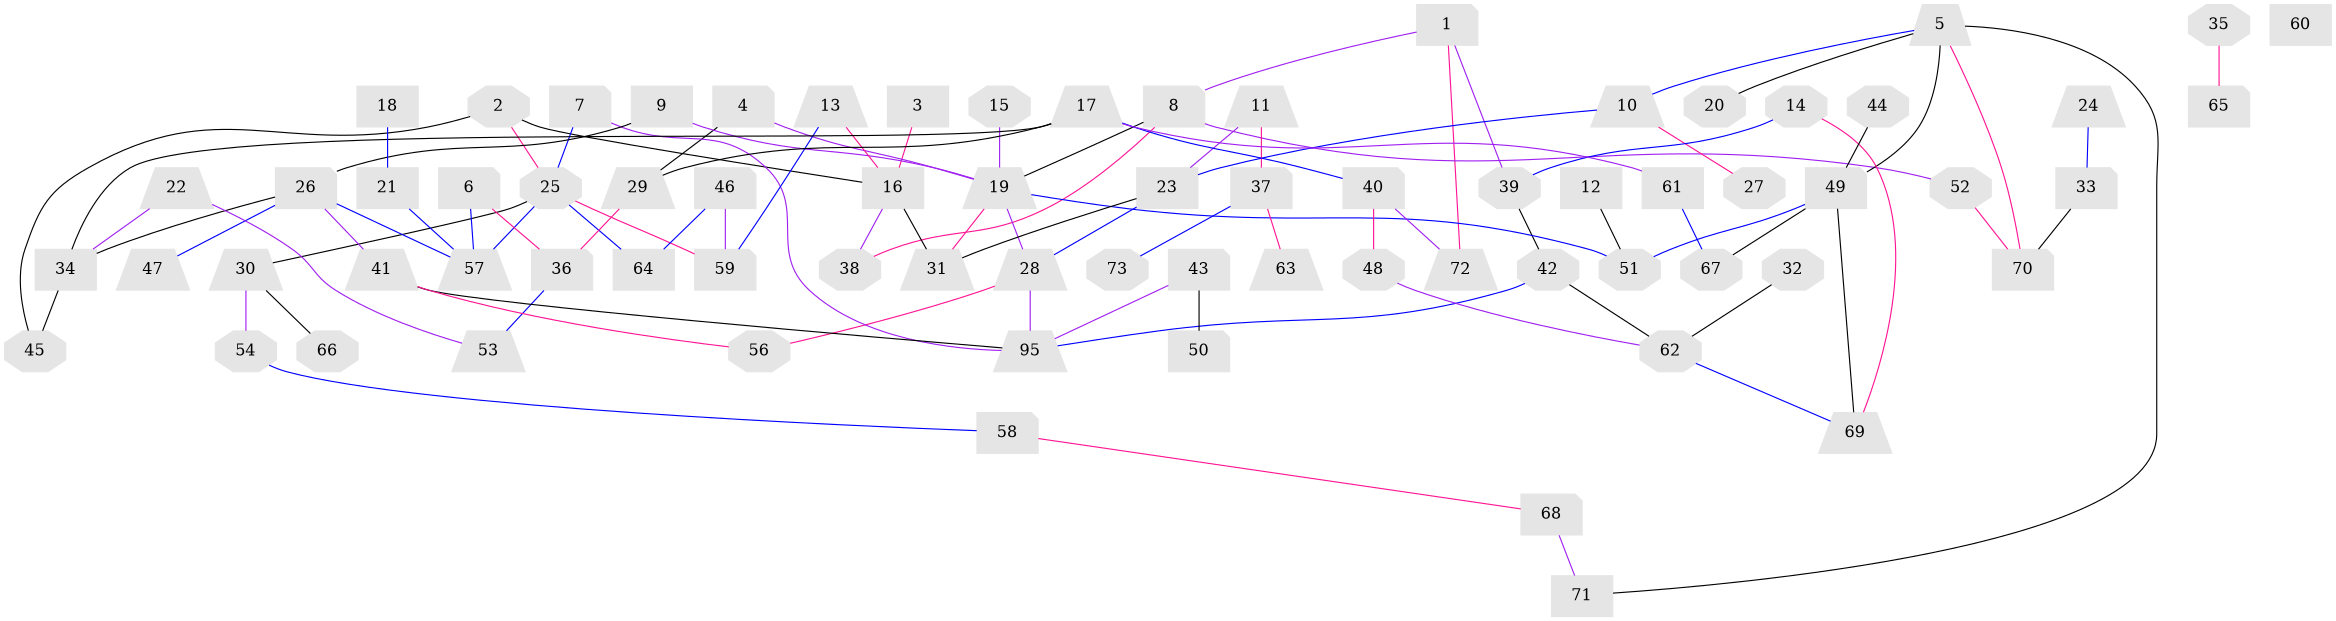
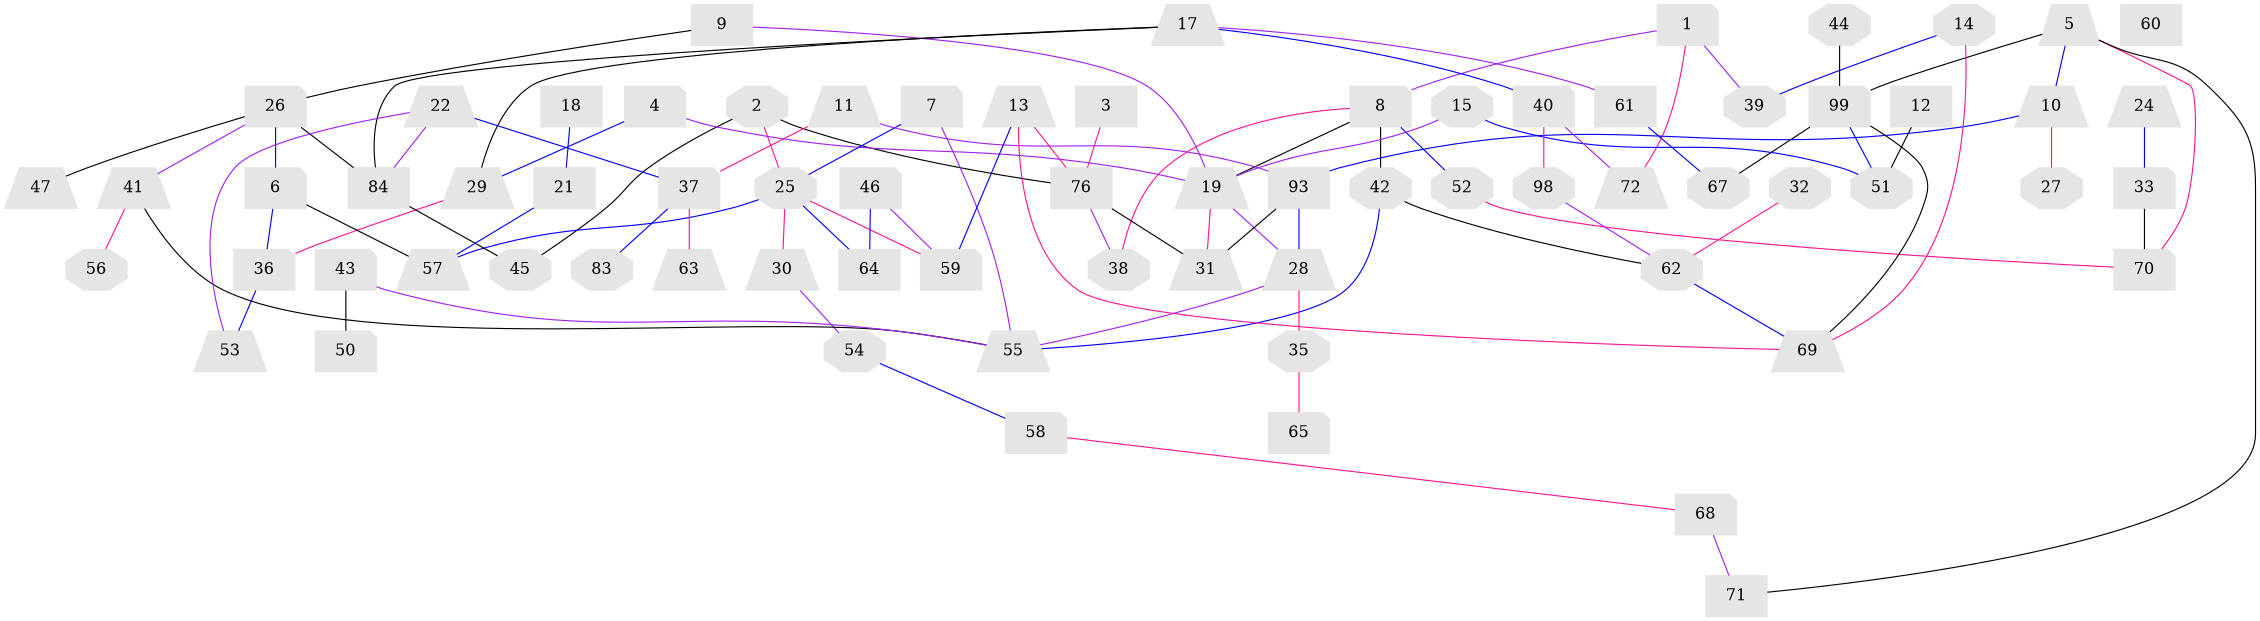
(1715, 107) -> none
(690, 148) -> (554, 153)
none -> (576, 151)
(1549, 159) -> (1417, 143)
(893, 188) -> (1081, 188)
(1167, 188) -> (1299, 188)
(1836, 188) -> (1840, 107)
(1320, 218) -> (1691, 147)
(1528, 227) -> (1381, 147)
(391, 229) -> (276, 152)
(472, 229) -> (347, 225)
(226, 231) -> (155, 145)
(413, 232) -> (784, 229)
(519, 232) -> (270, 229)
(66, 270) -> (379, 188)
(1117, 270) -> (602, 270)
(1374, 270) -> (1544, 188)
(1732, 310) -> (1736, 229)
(893, 317) -> (1299, 304)
none -> (1337, 329)
(328, 351) -> none
(1030, 351) -> (1013, 351)
